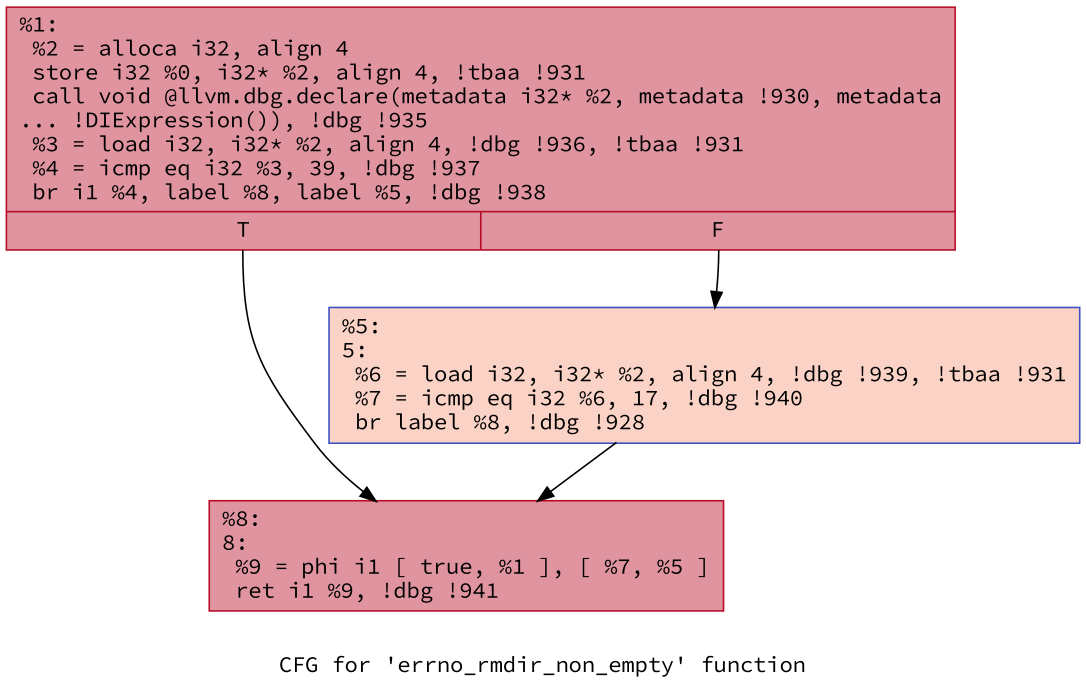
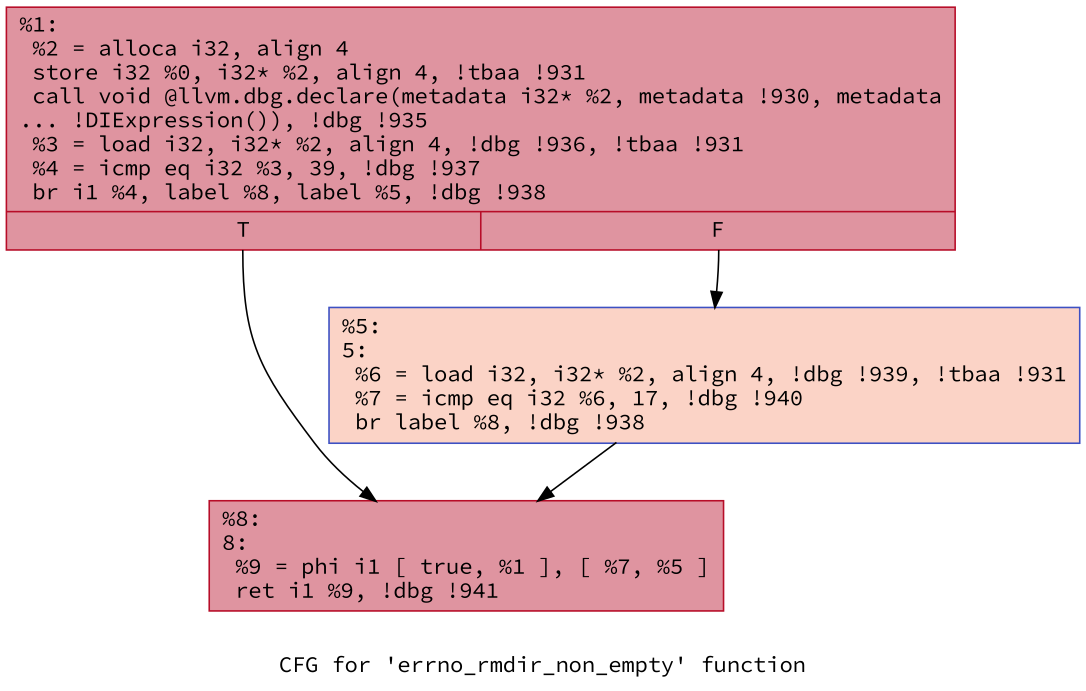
(494, 422) -> (494, 422)
